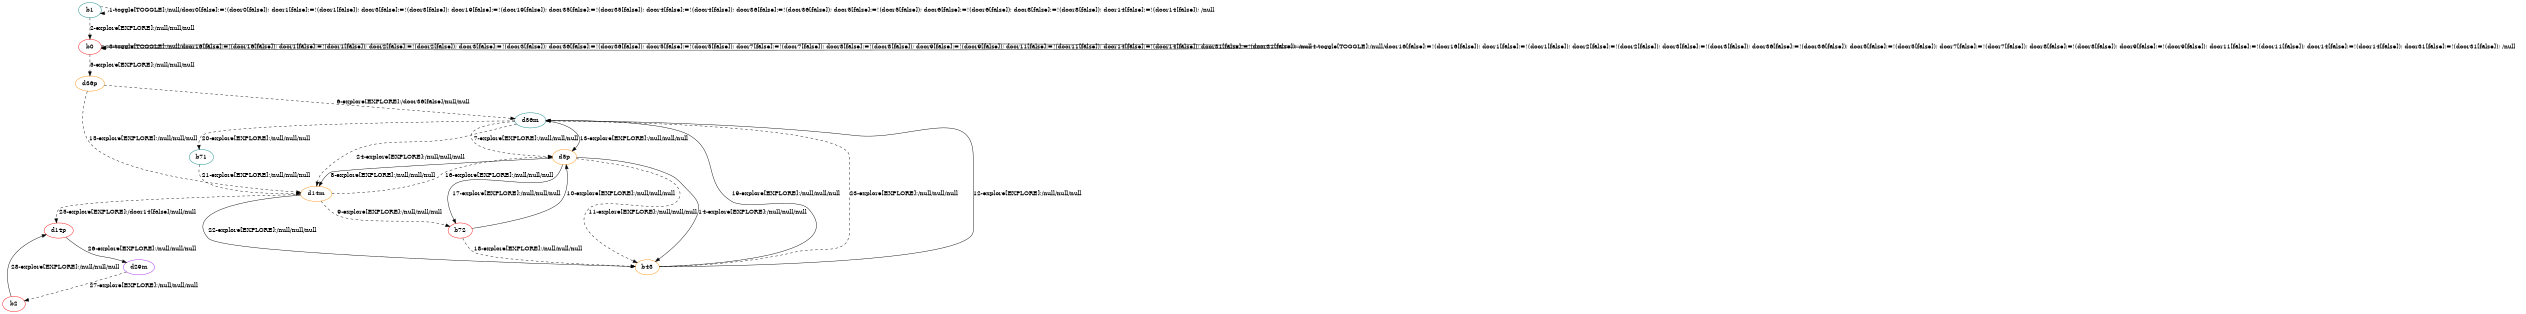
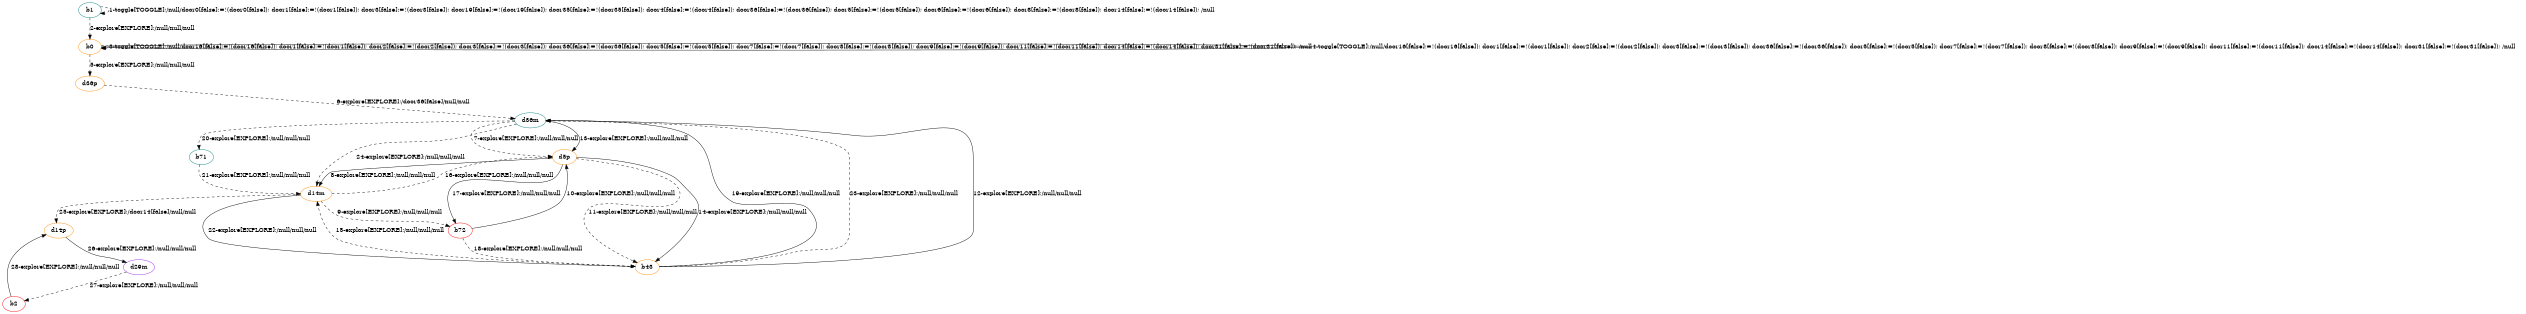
(90, 47) -> (90, 47)
(163, 174) -> (466, 258)
(59, 231) -> (59, 231)
